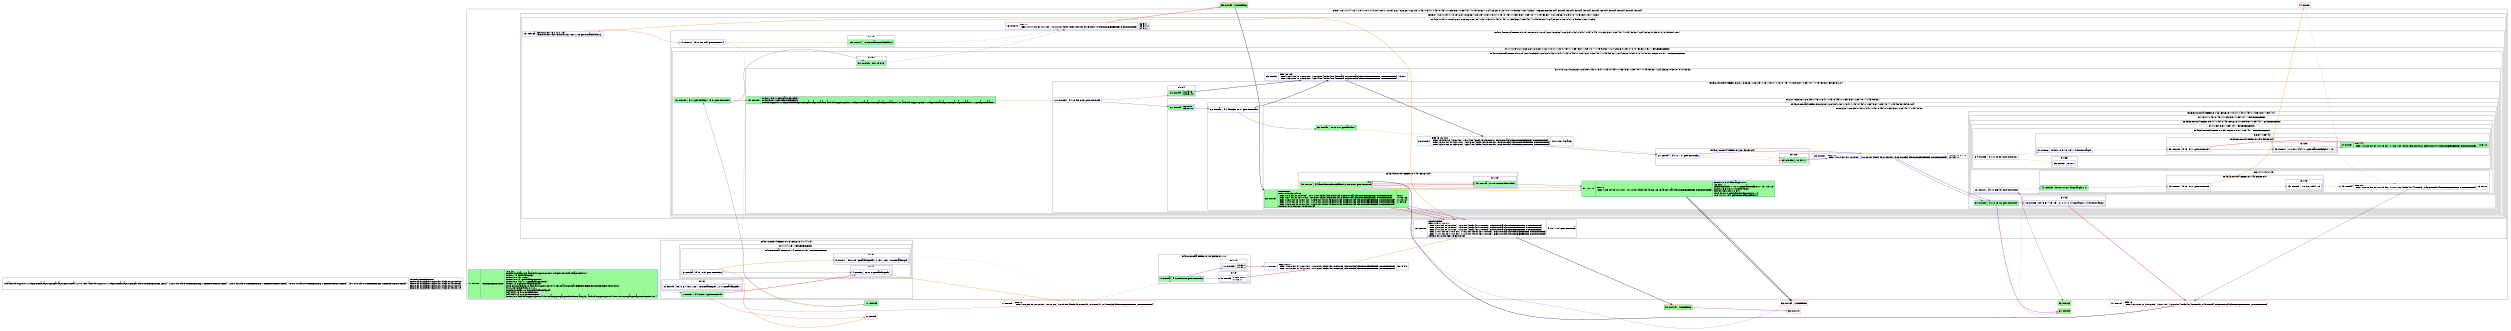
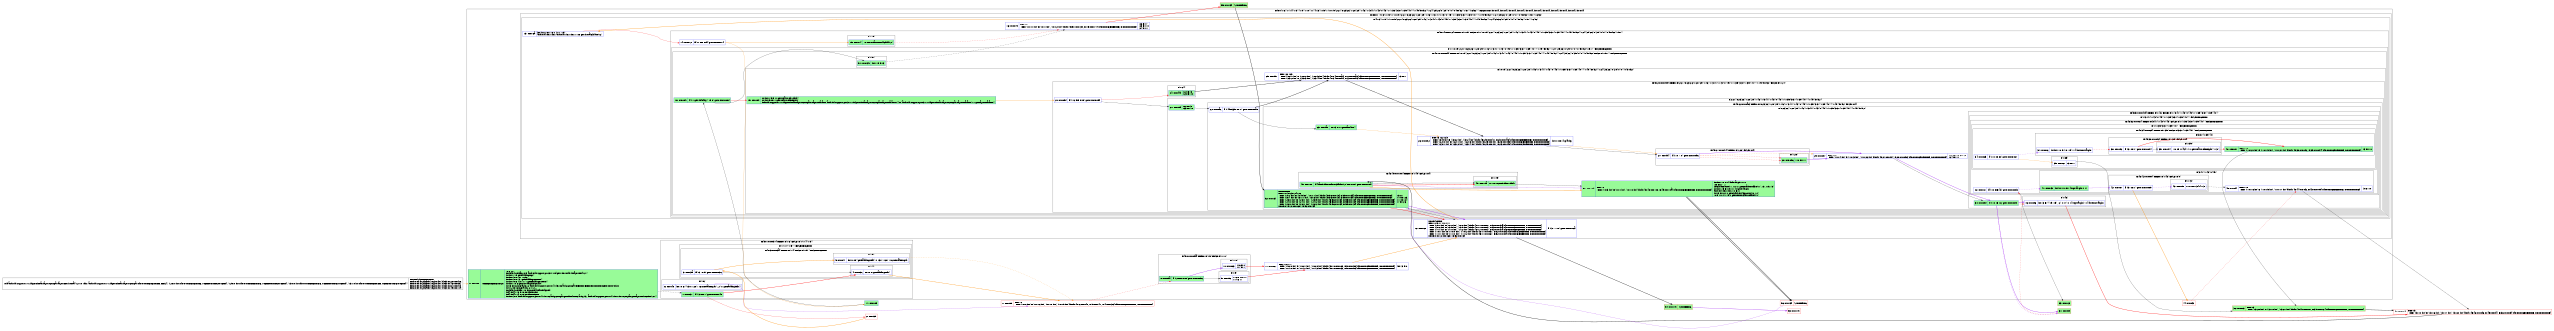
none -> (2299, 308)
